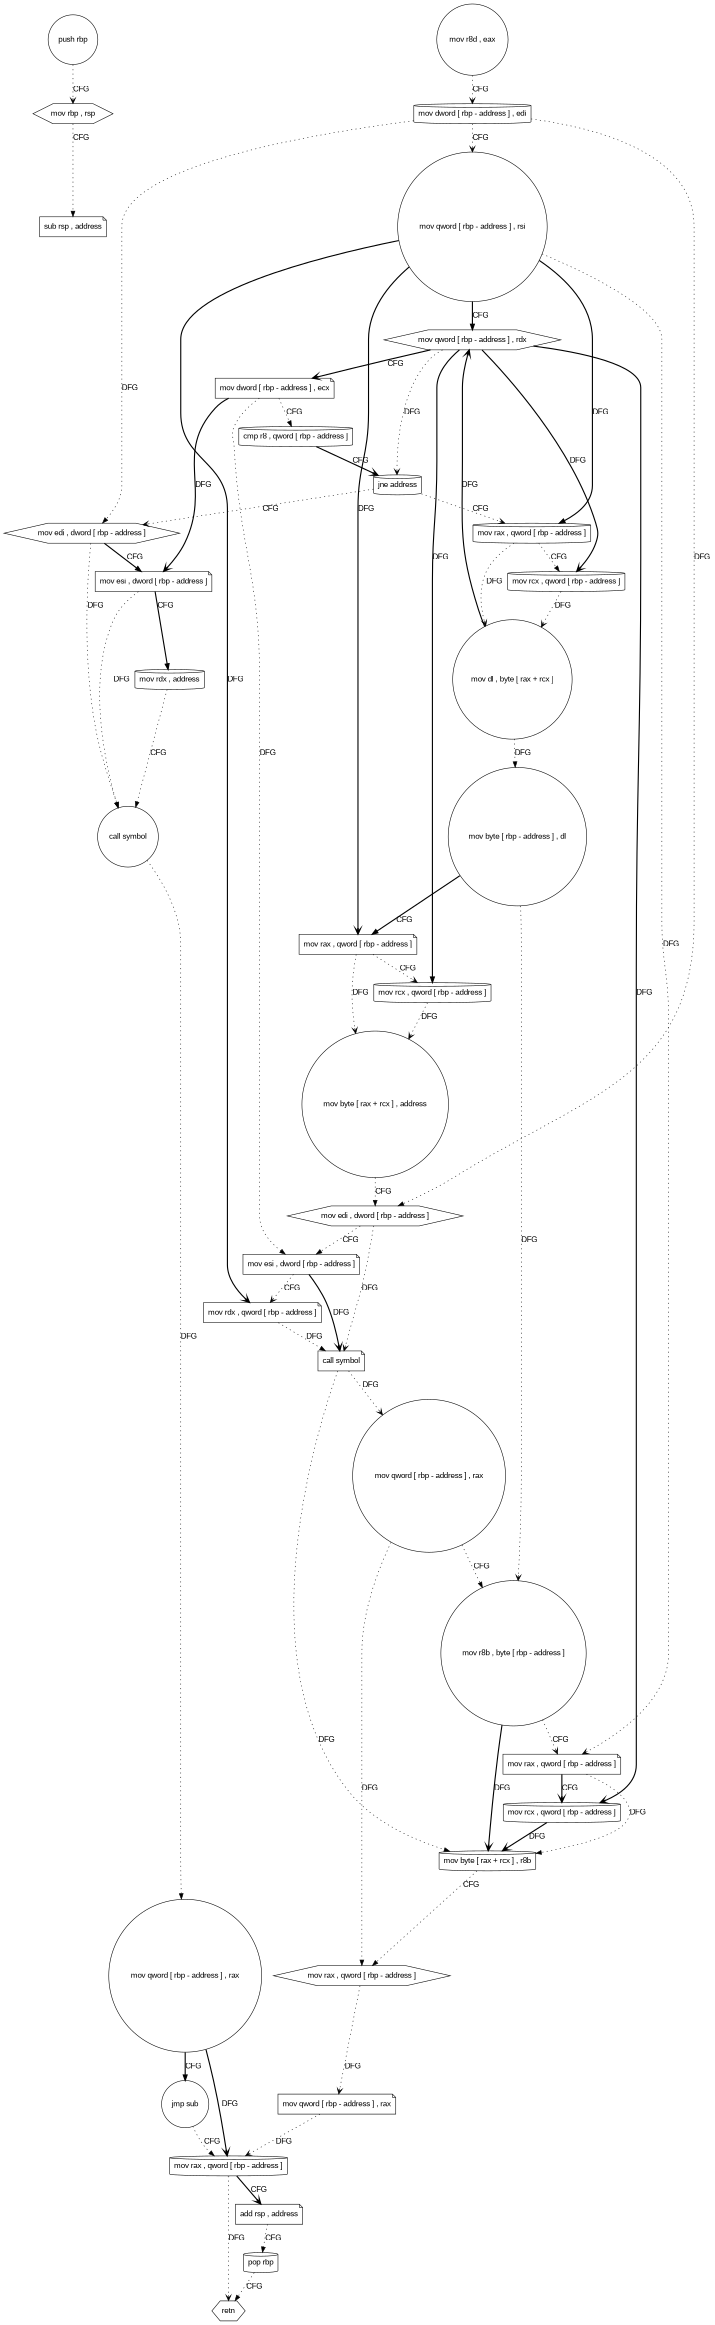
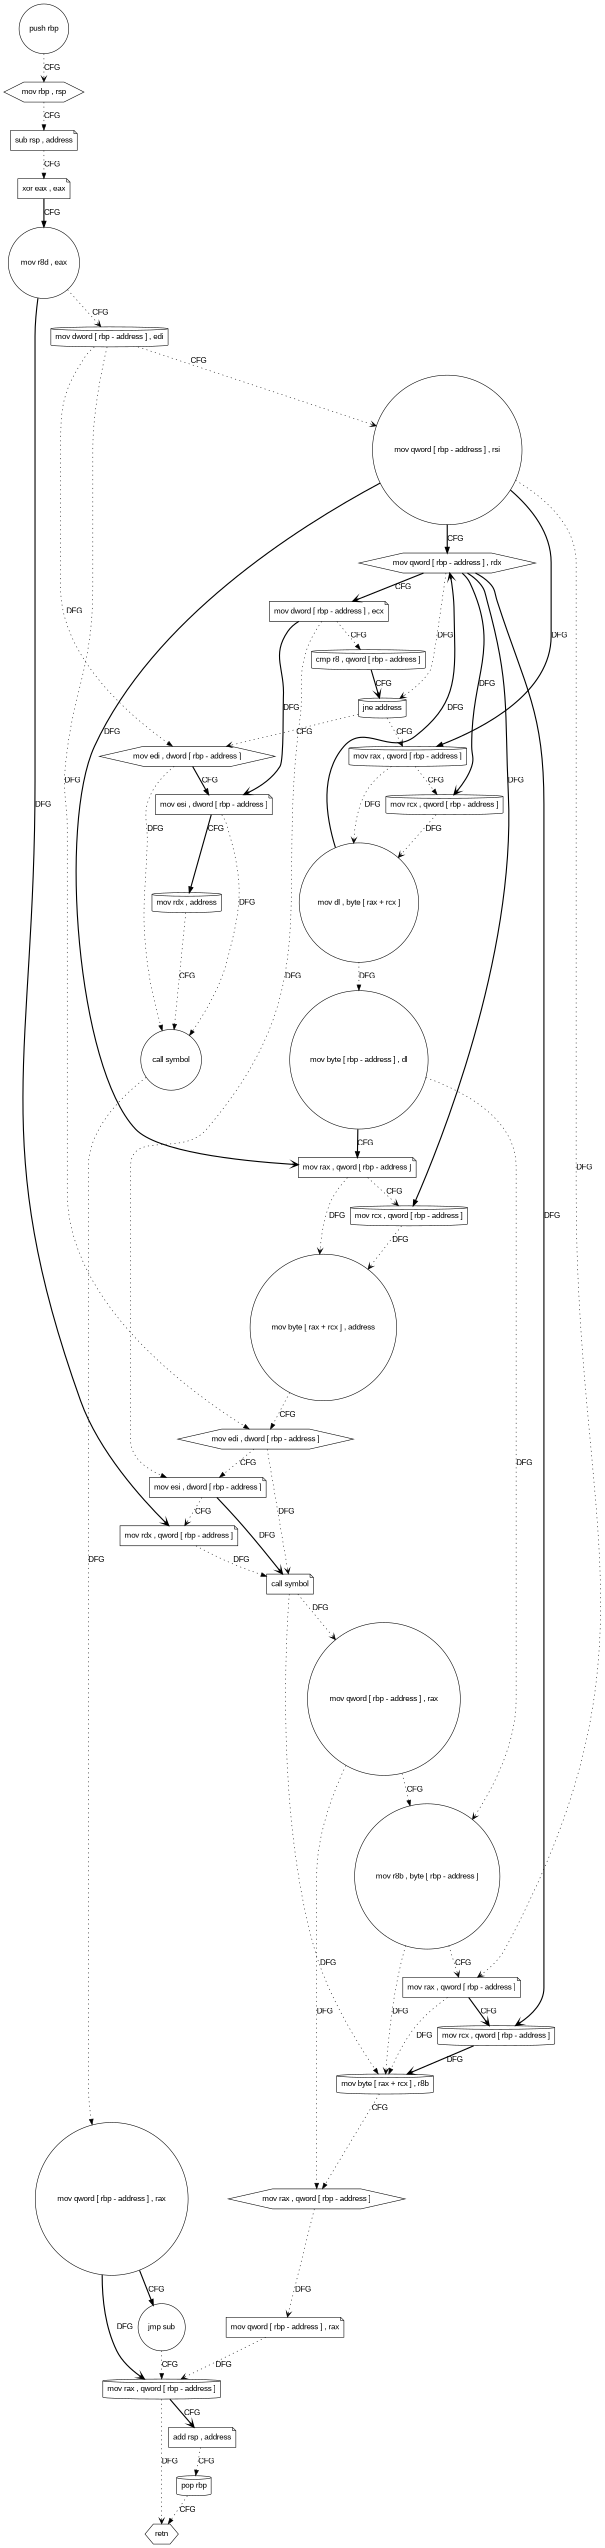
none -> (44, 189)
(227, 690) -> (31, 927)
(494, 1785) -> (393, 2007)
